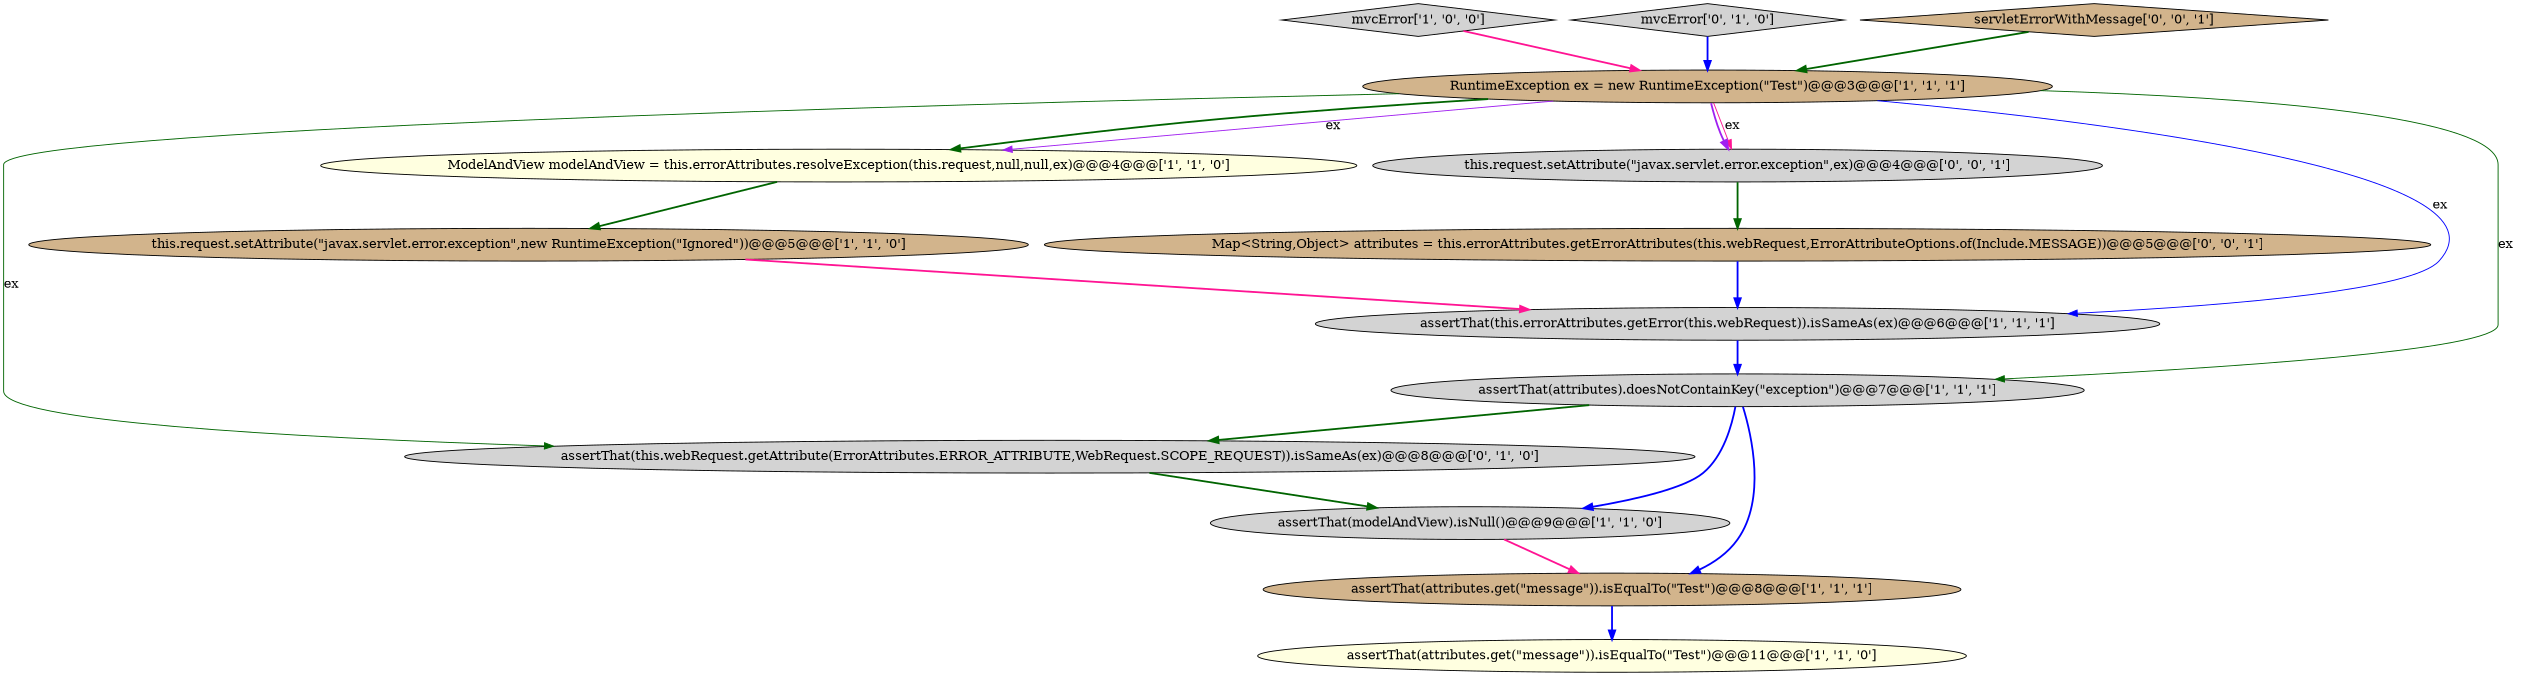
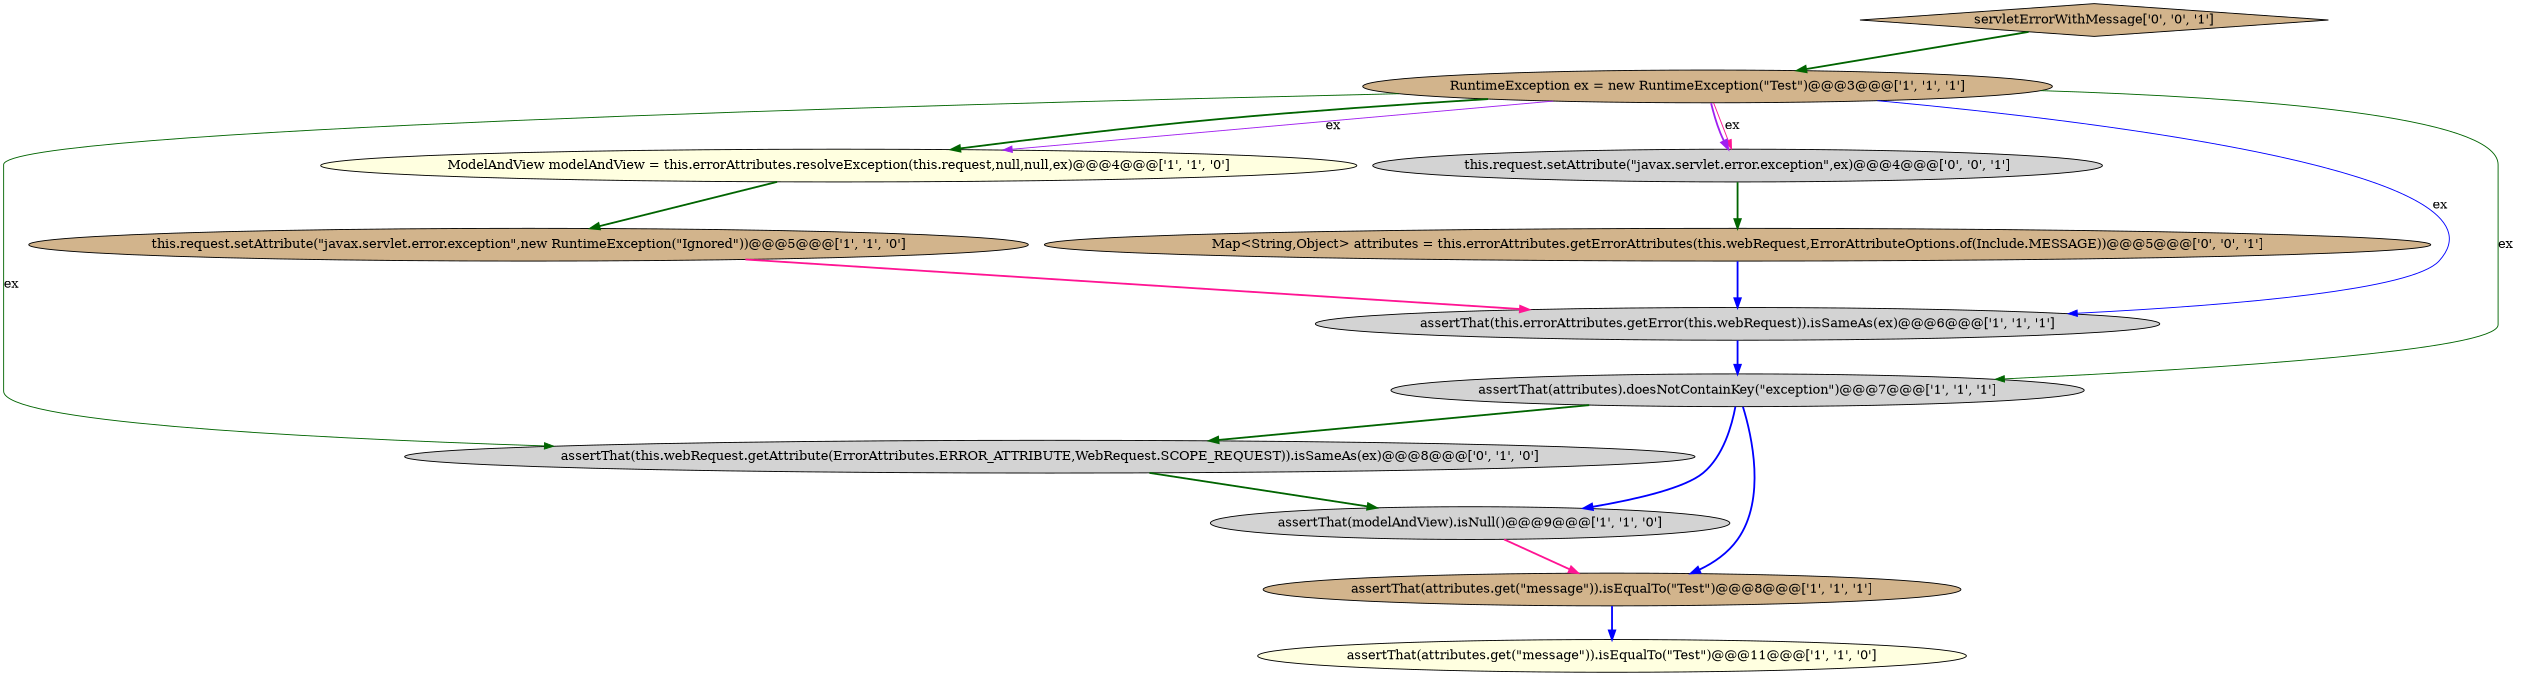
(1418, 20) -> none
(1708, 20) -> none
